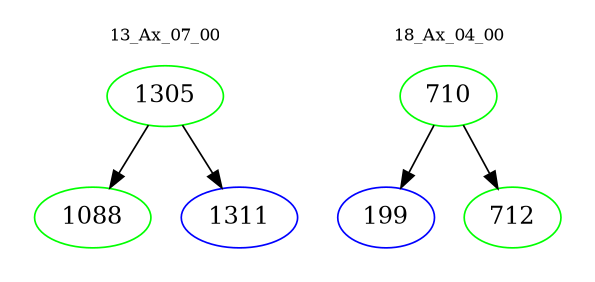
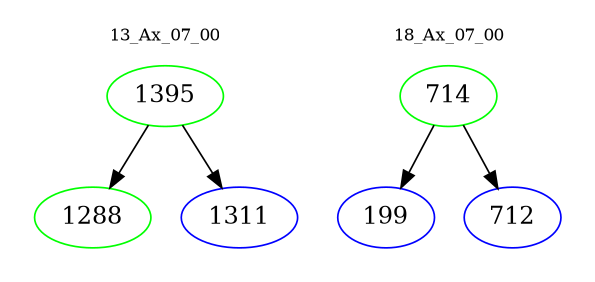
(449, 36) -> (449, 36)
(165, 96) -> (165, 96)
(449, 96) -> (449, 96)
(93, 218) -> (93, 218)
(513, 218) -> (513, 218)
